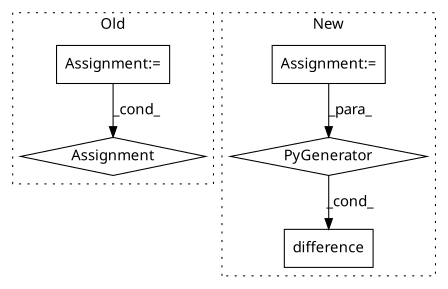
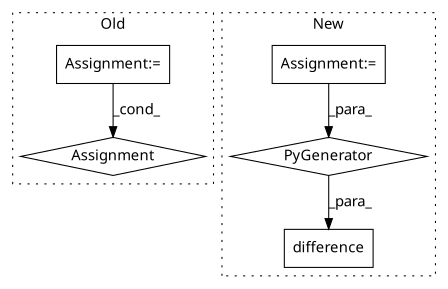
(350, 202) -> (350, 202)
